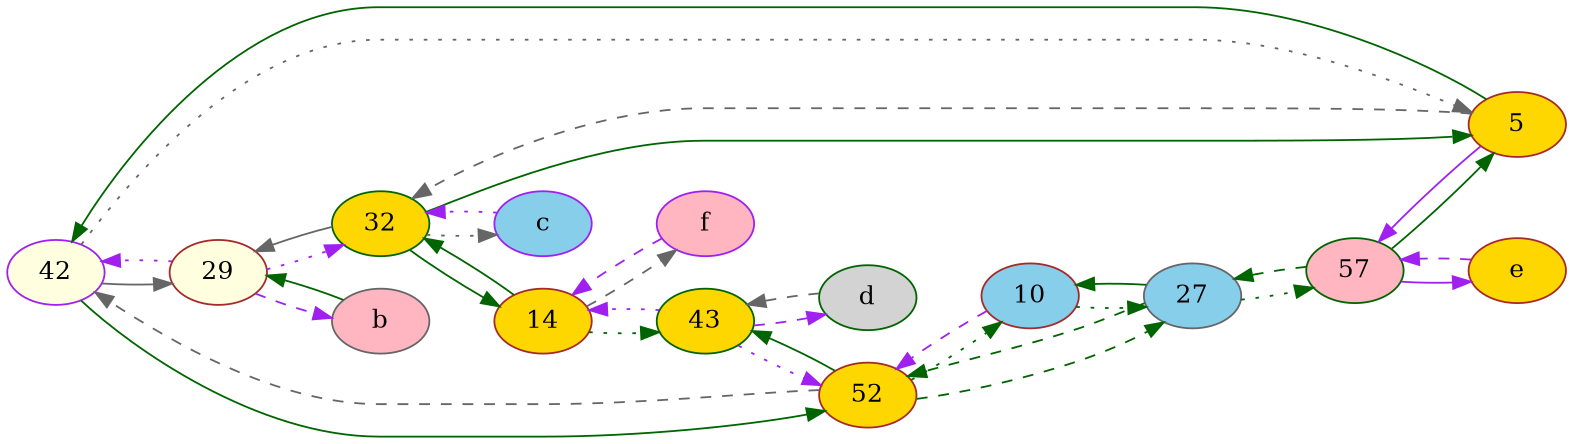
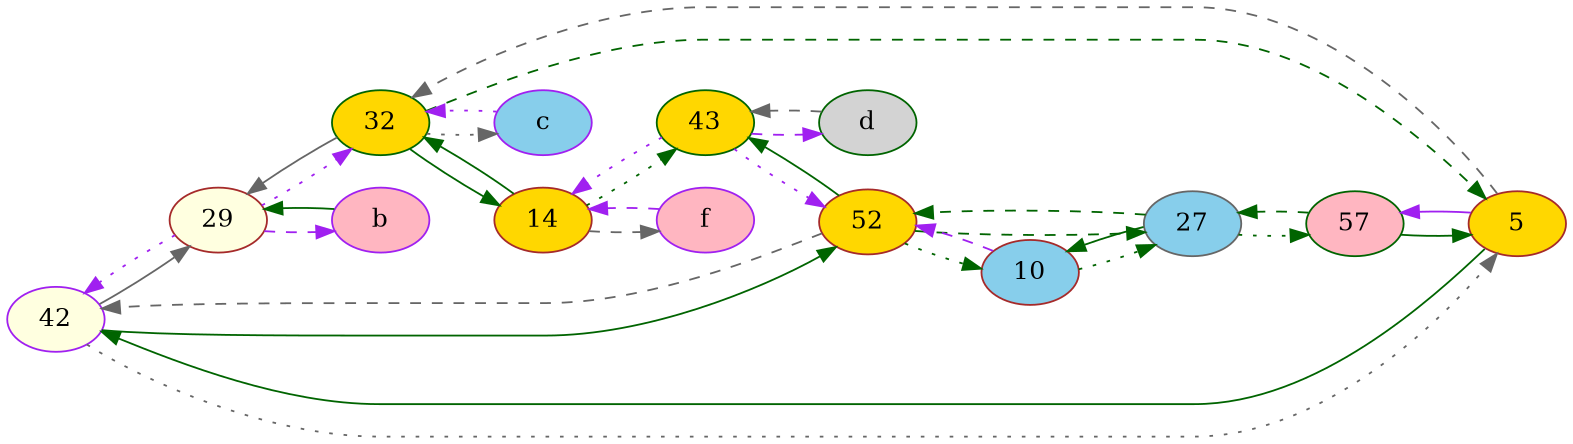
(934, 141) -> (966, 40)
(1517, 271) -> none
(381, 321) -> (381, 220)
